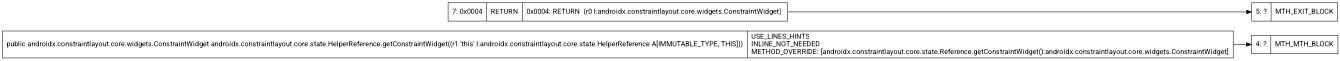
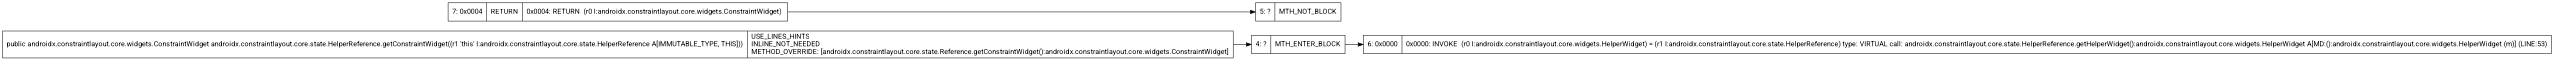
(1304, 12) -> (1308, 12)
(1304, 44) -> (1308, 44)
none -> (1957, 44)
